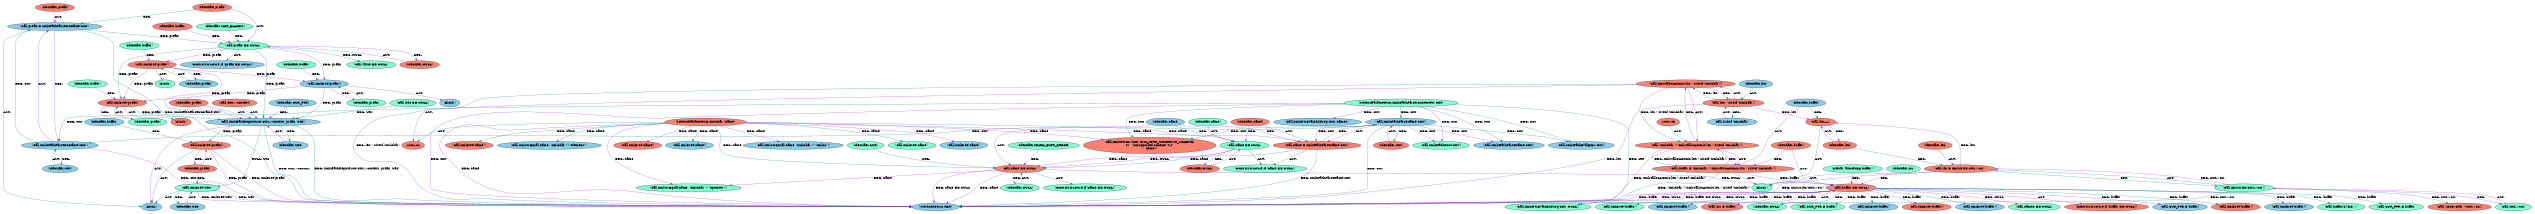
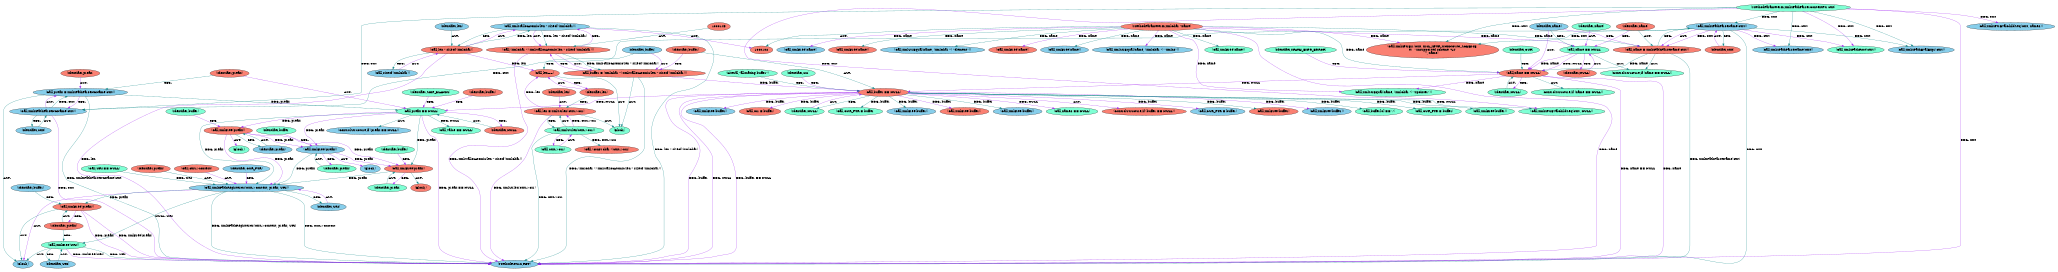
(1686, 84) -> (540, 27)
none -> (652, 96)
(1595, 117) -> (882, 9)
none -> (439, 206)
